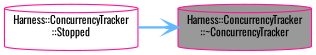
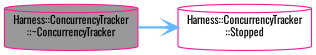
(152, 27) -> (152, 27)
